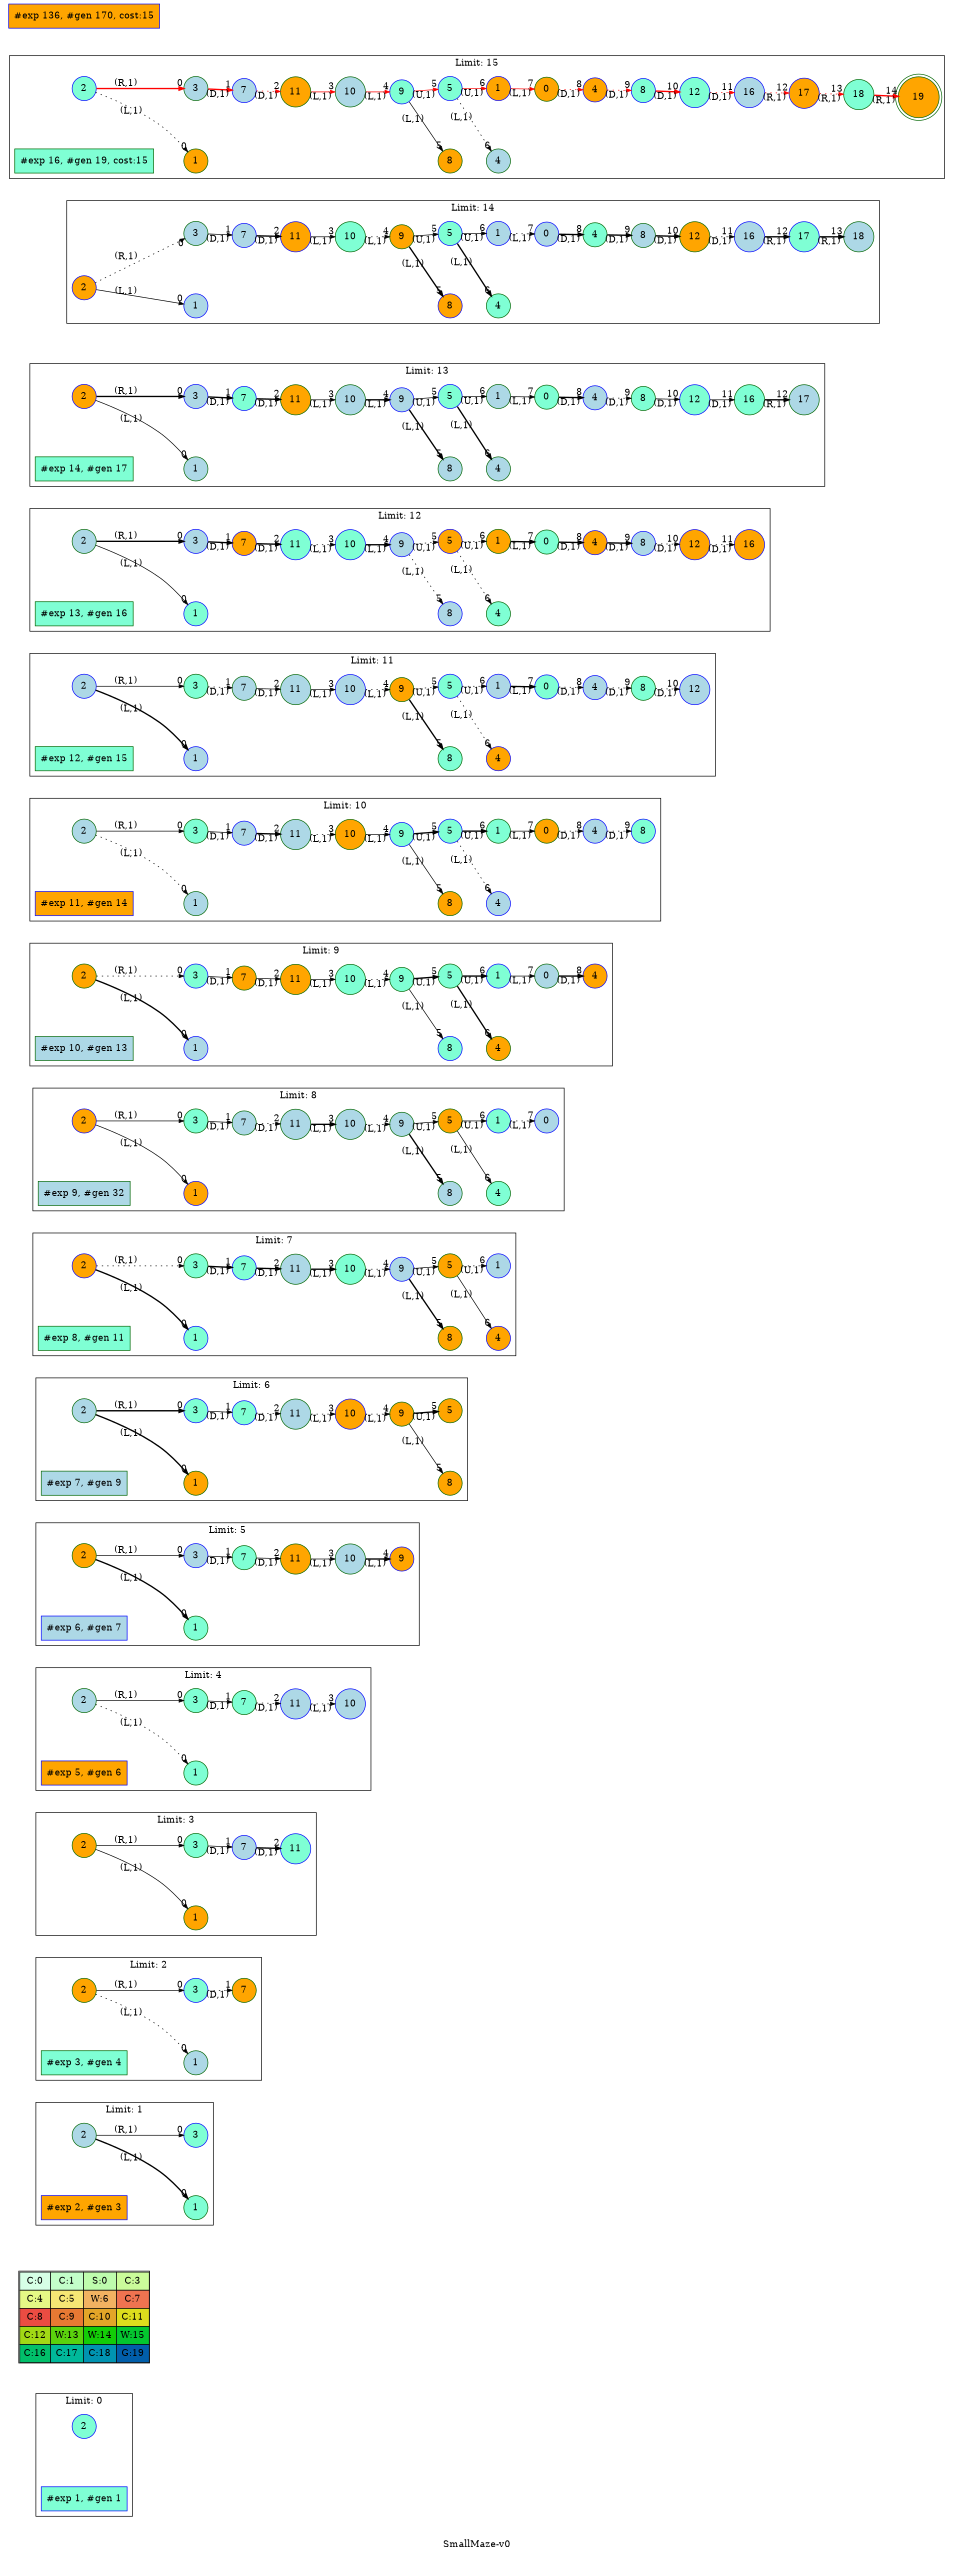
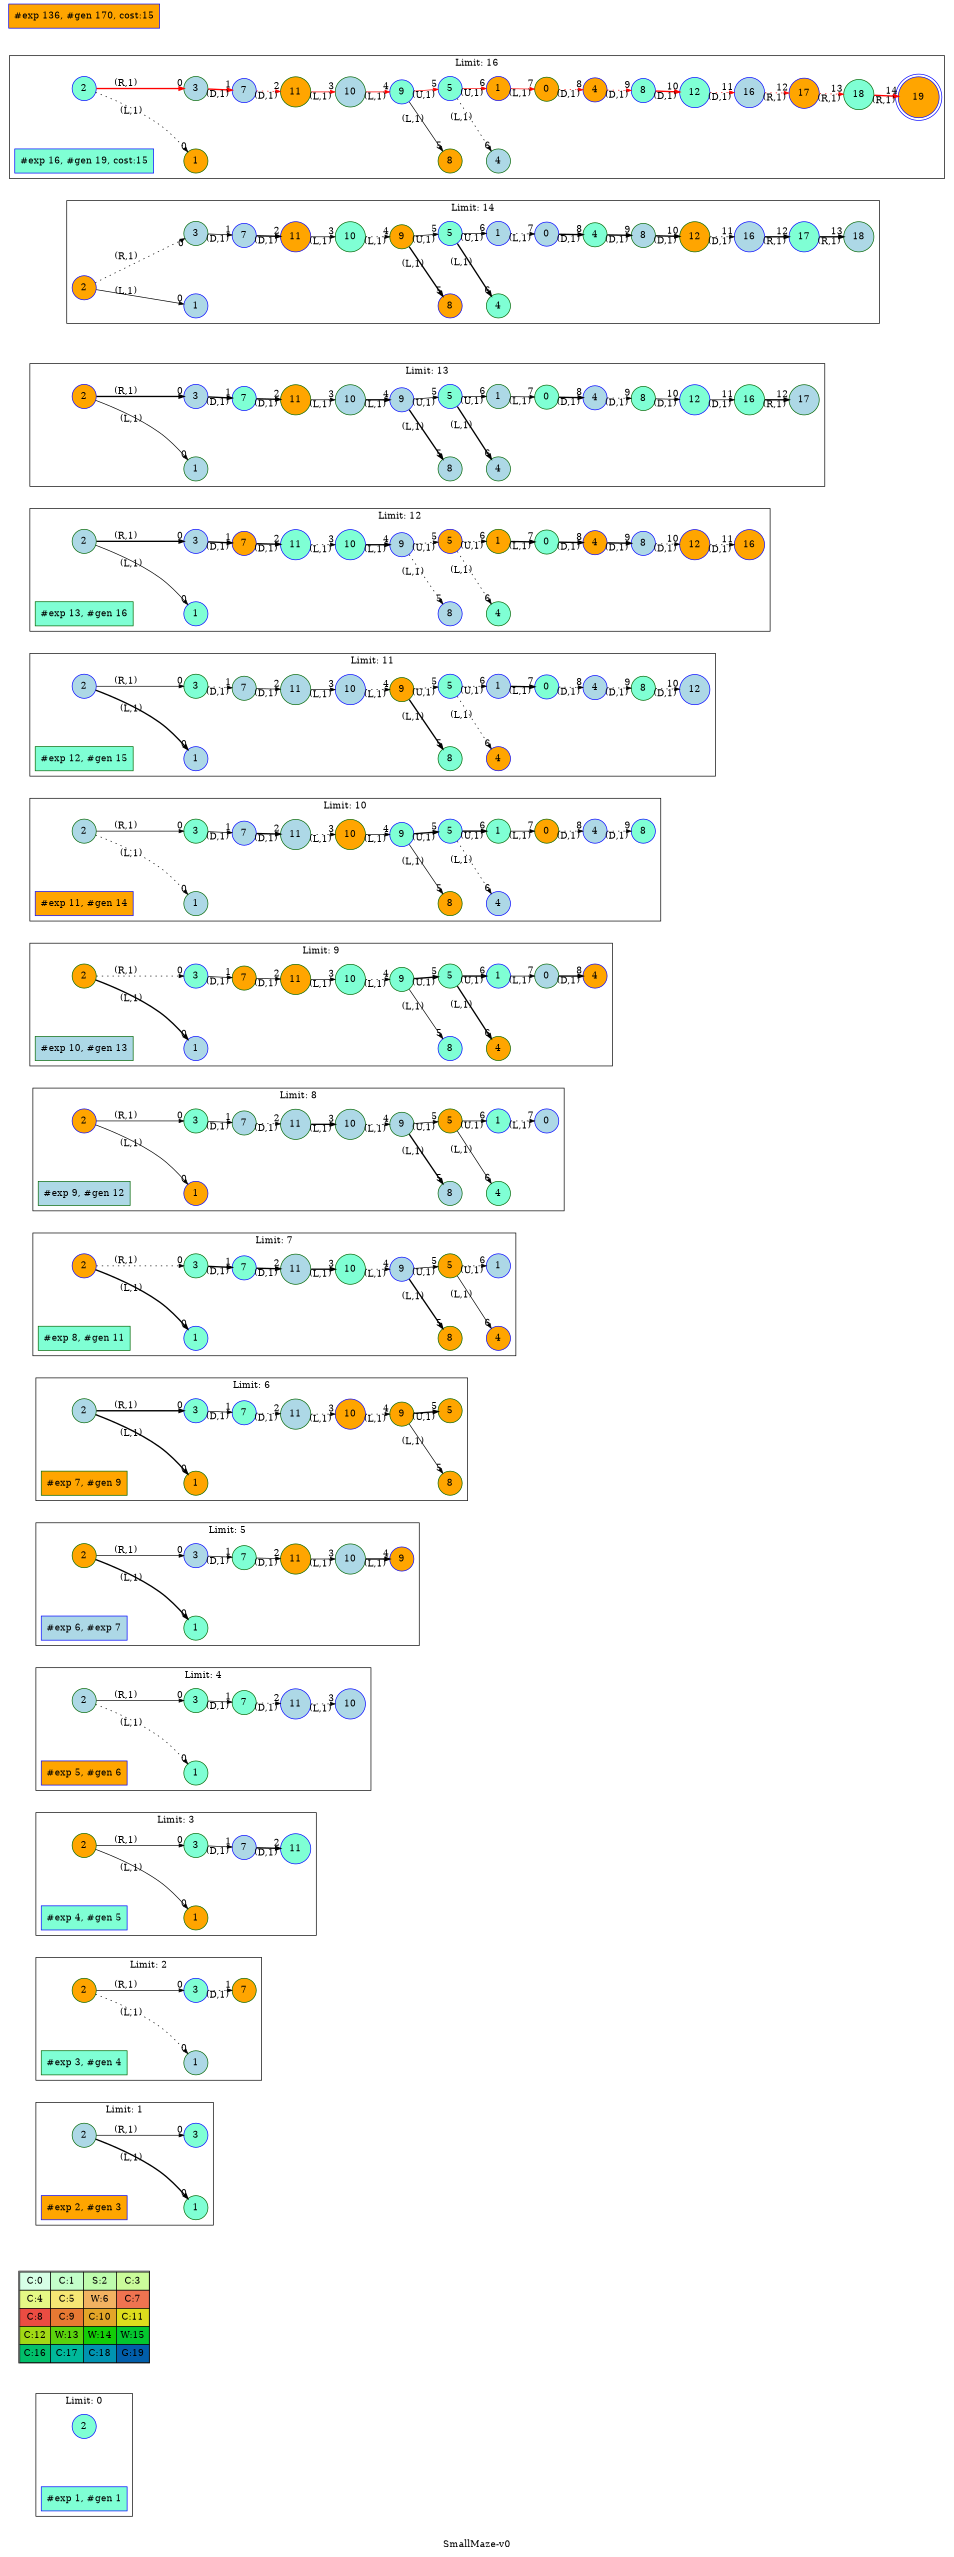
(477, 63) -> (477, 63)
(919, 97) -> (919, 97)
(84, 161) -> (84, 161)
(84, 469) -> none
(84, 1193) -> (84, 1193)
(84, 1483) -> (84, 1483)
(84, 1628) -> (84, 1628)
none -> (84, 1918)
(100, 2281) -> (100, 2281)
